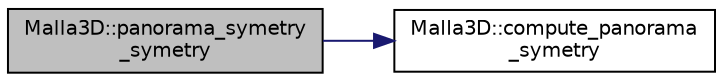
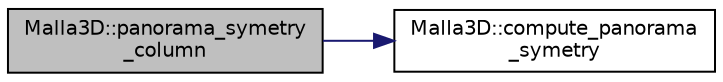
(165, 41) -> (165, 41)
